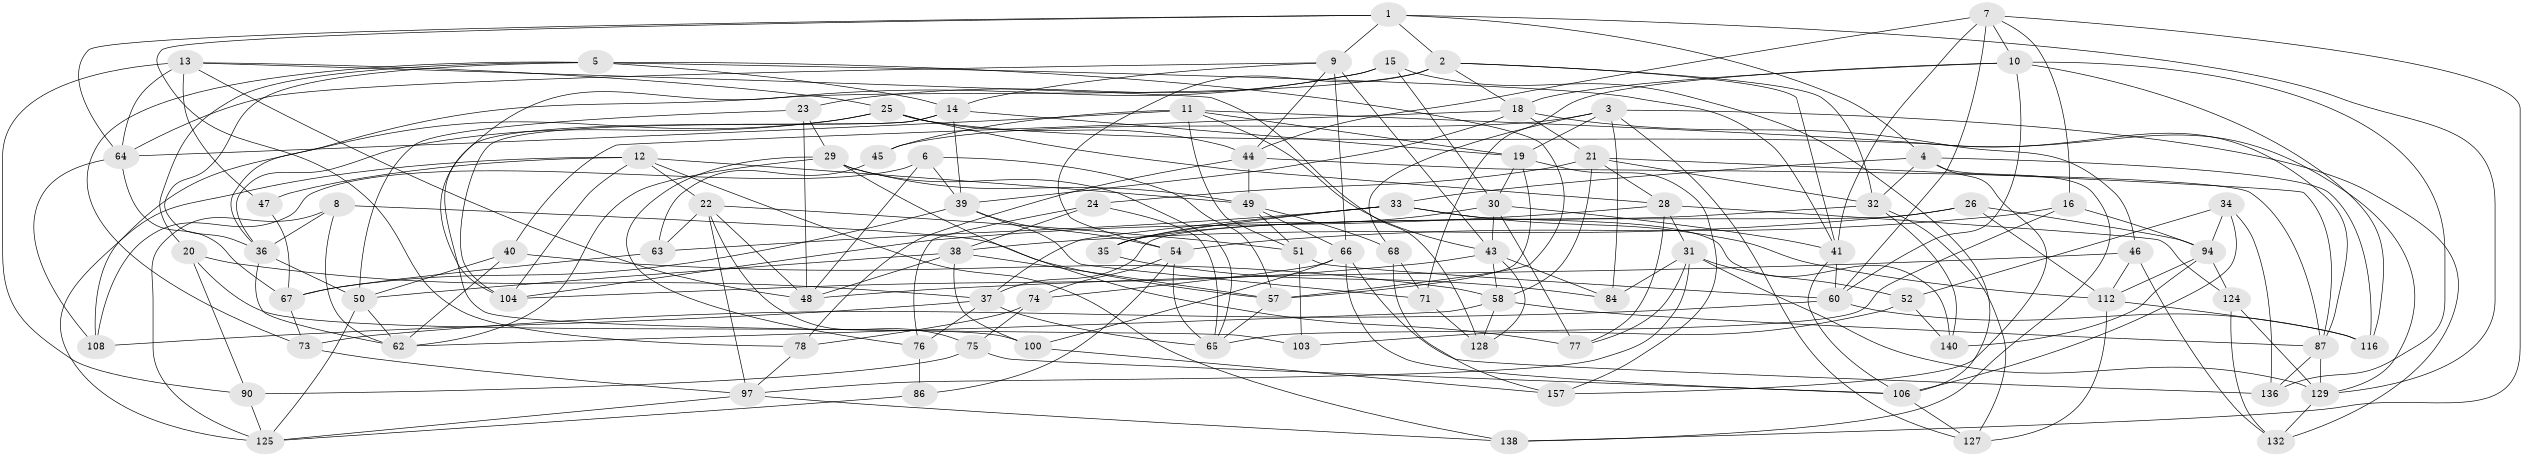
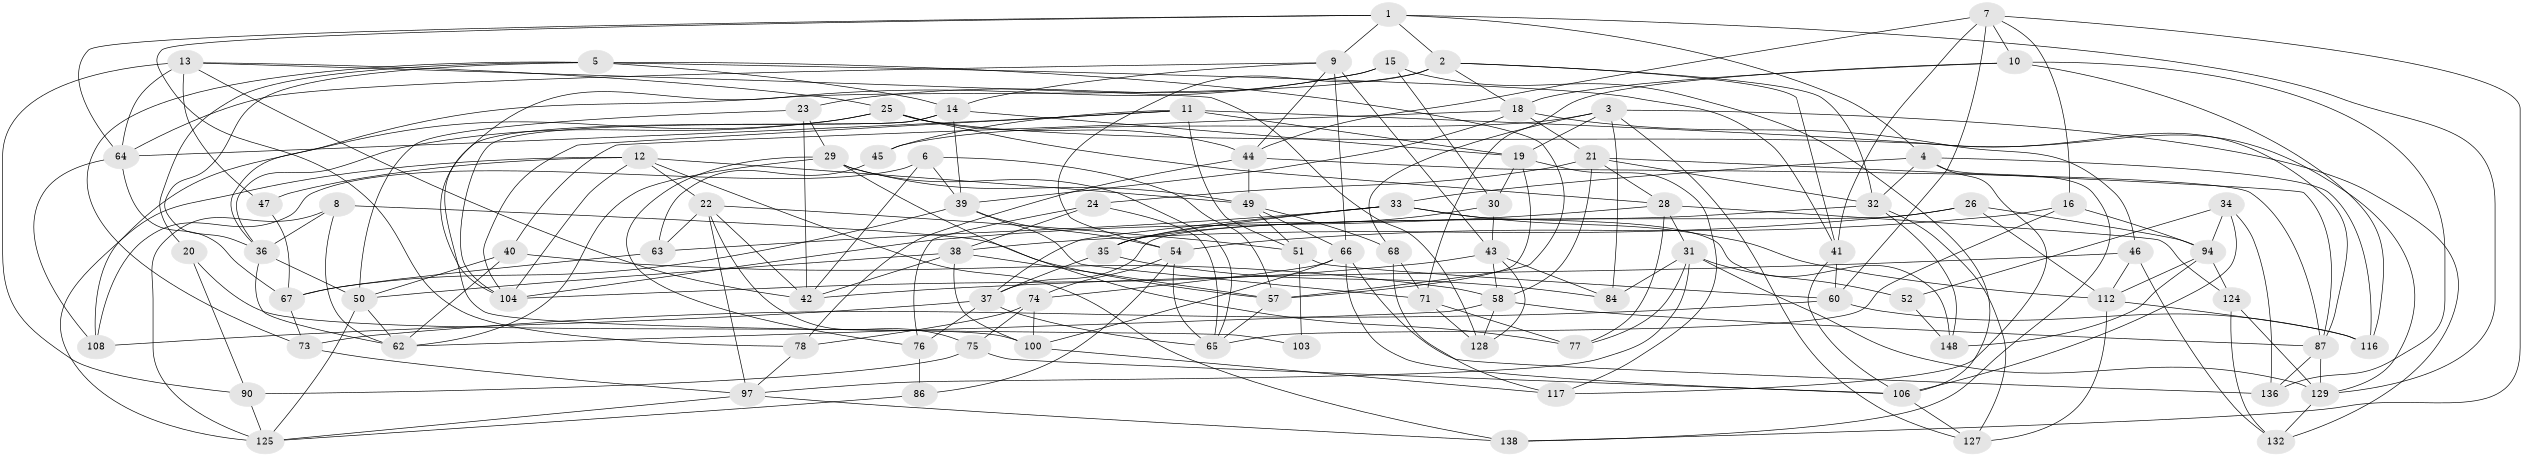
(1311, 172) -> (603, 143)
(1682, 225) -> none
(1974, 231) -> none
(1527, 260) -> (1501, 323)
(491, 283) -> (1044, 274)
(807, 300) -> (807, 300)
none -> (1034, 323)
(1637, 334) -> none
(1949, 347) -> (1949, 347)
(1556, 395) -> (1556, 395)
